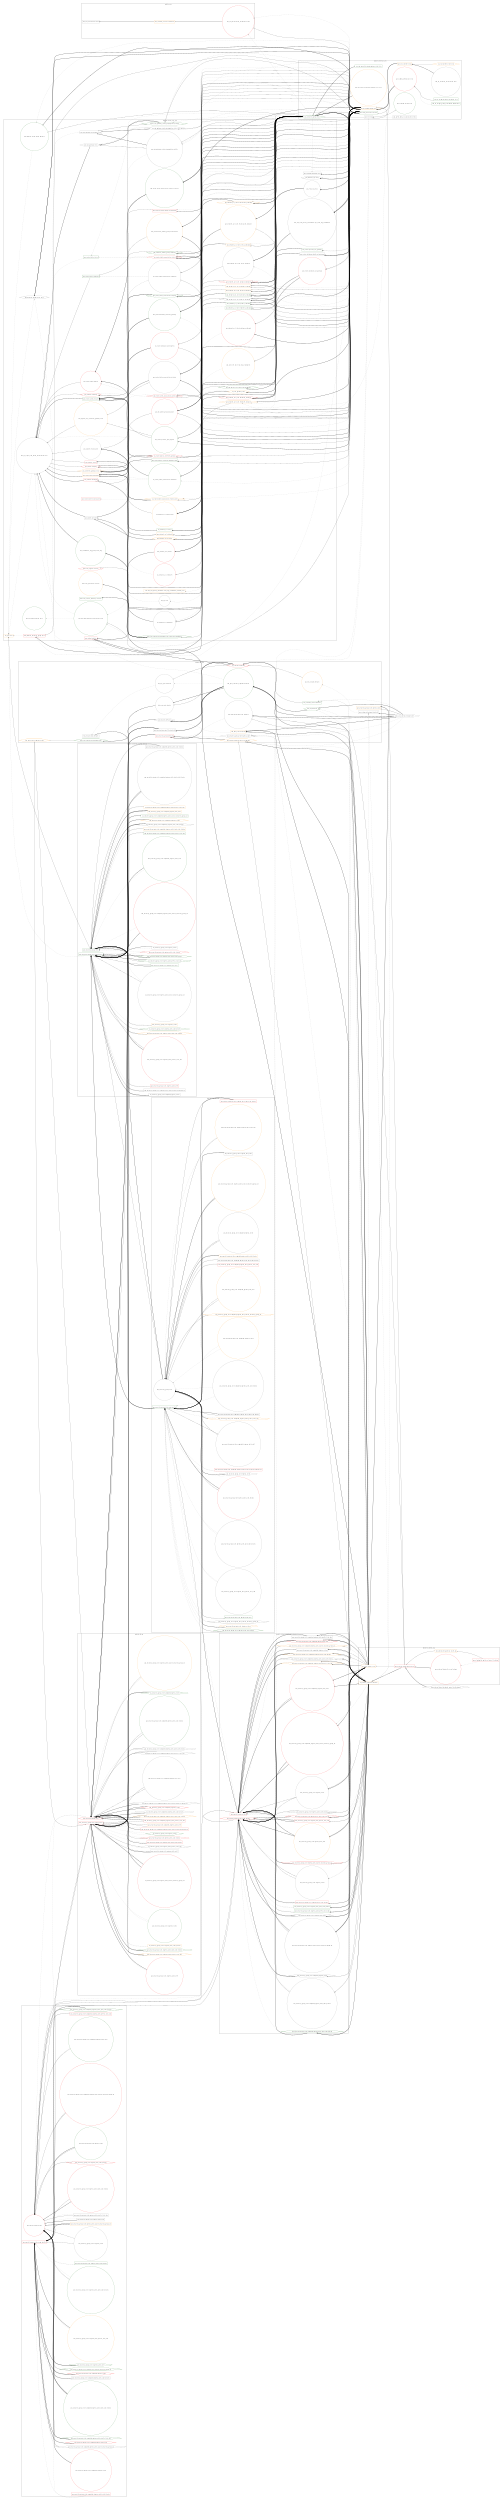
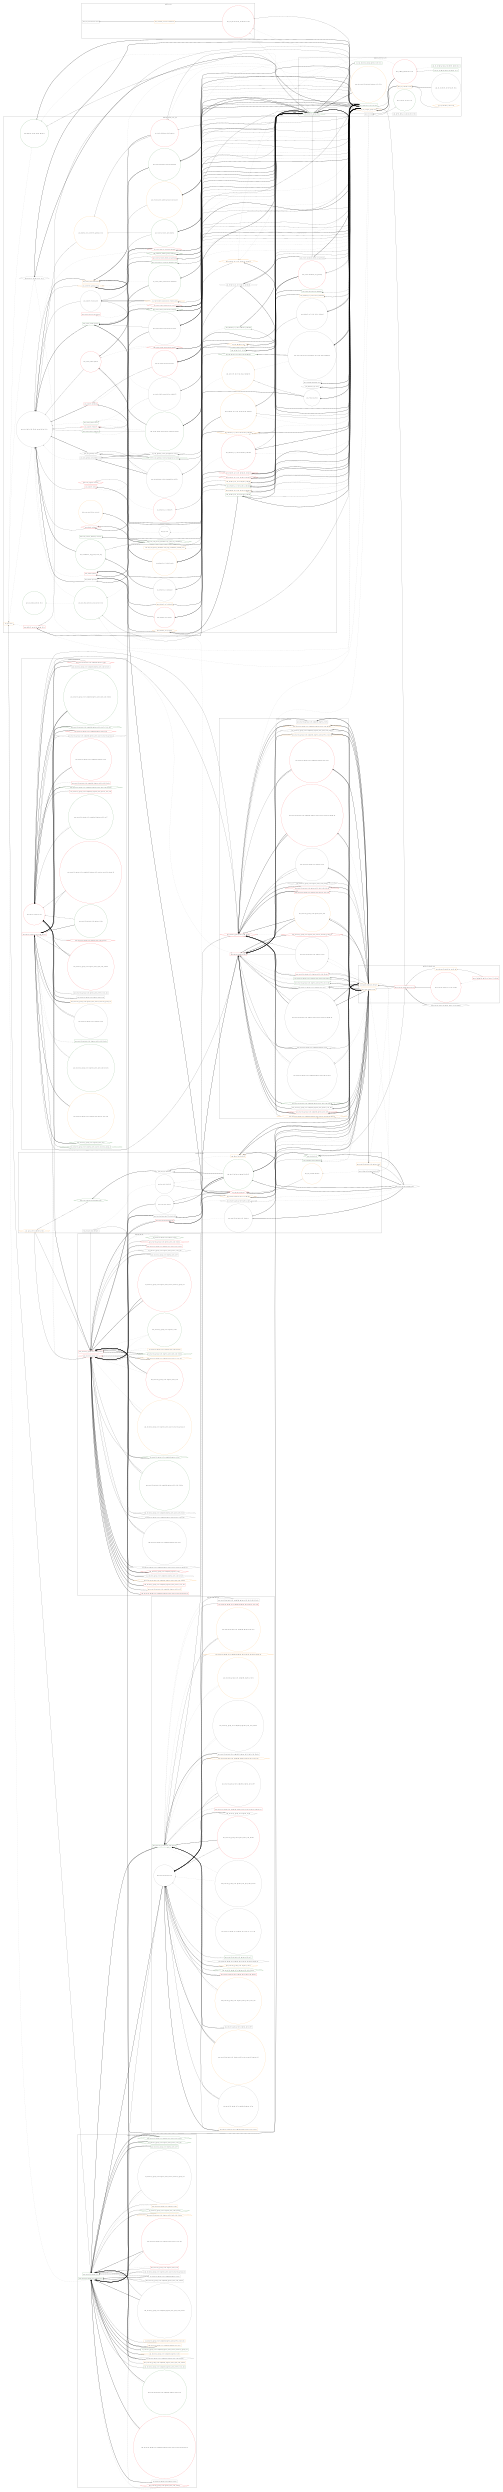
(127, 465) -> (127, 500)
